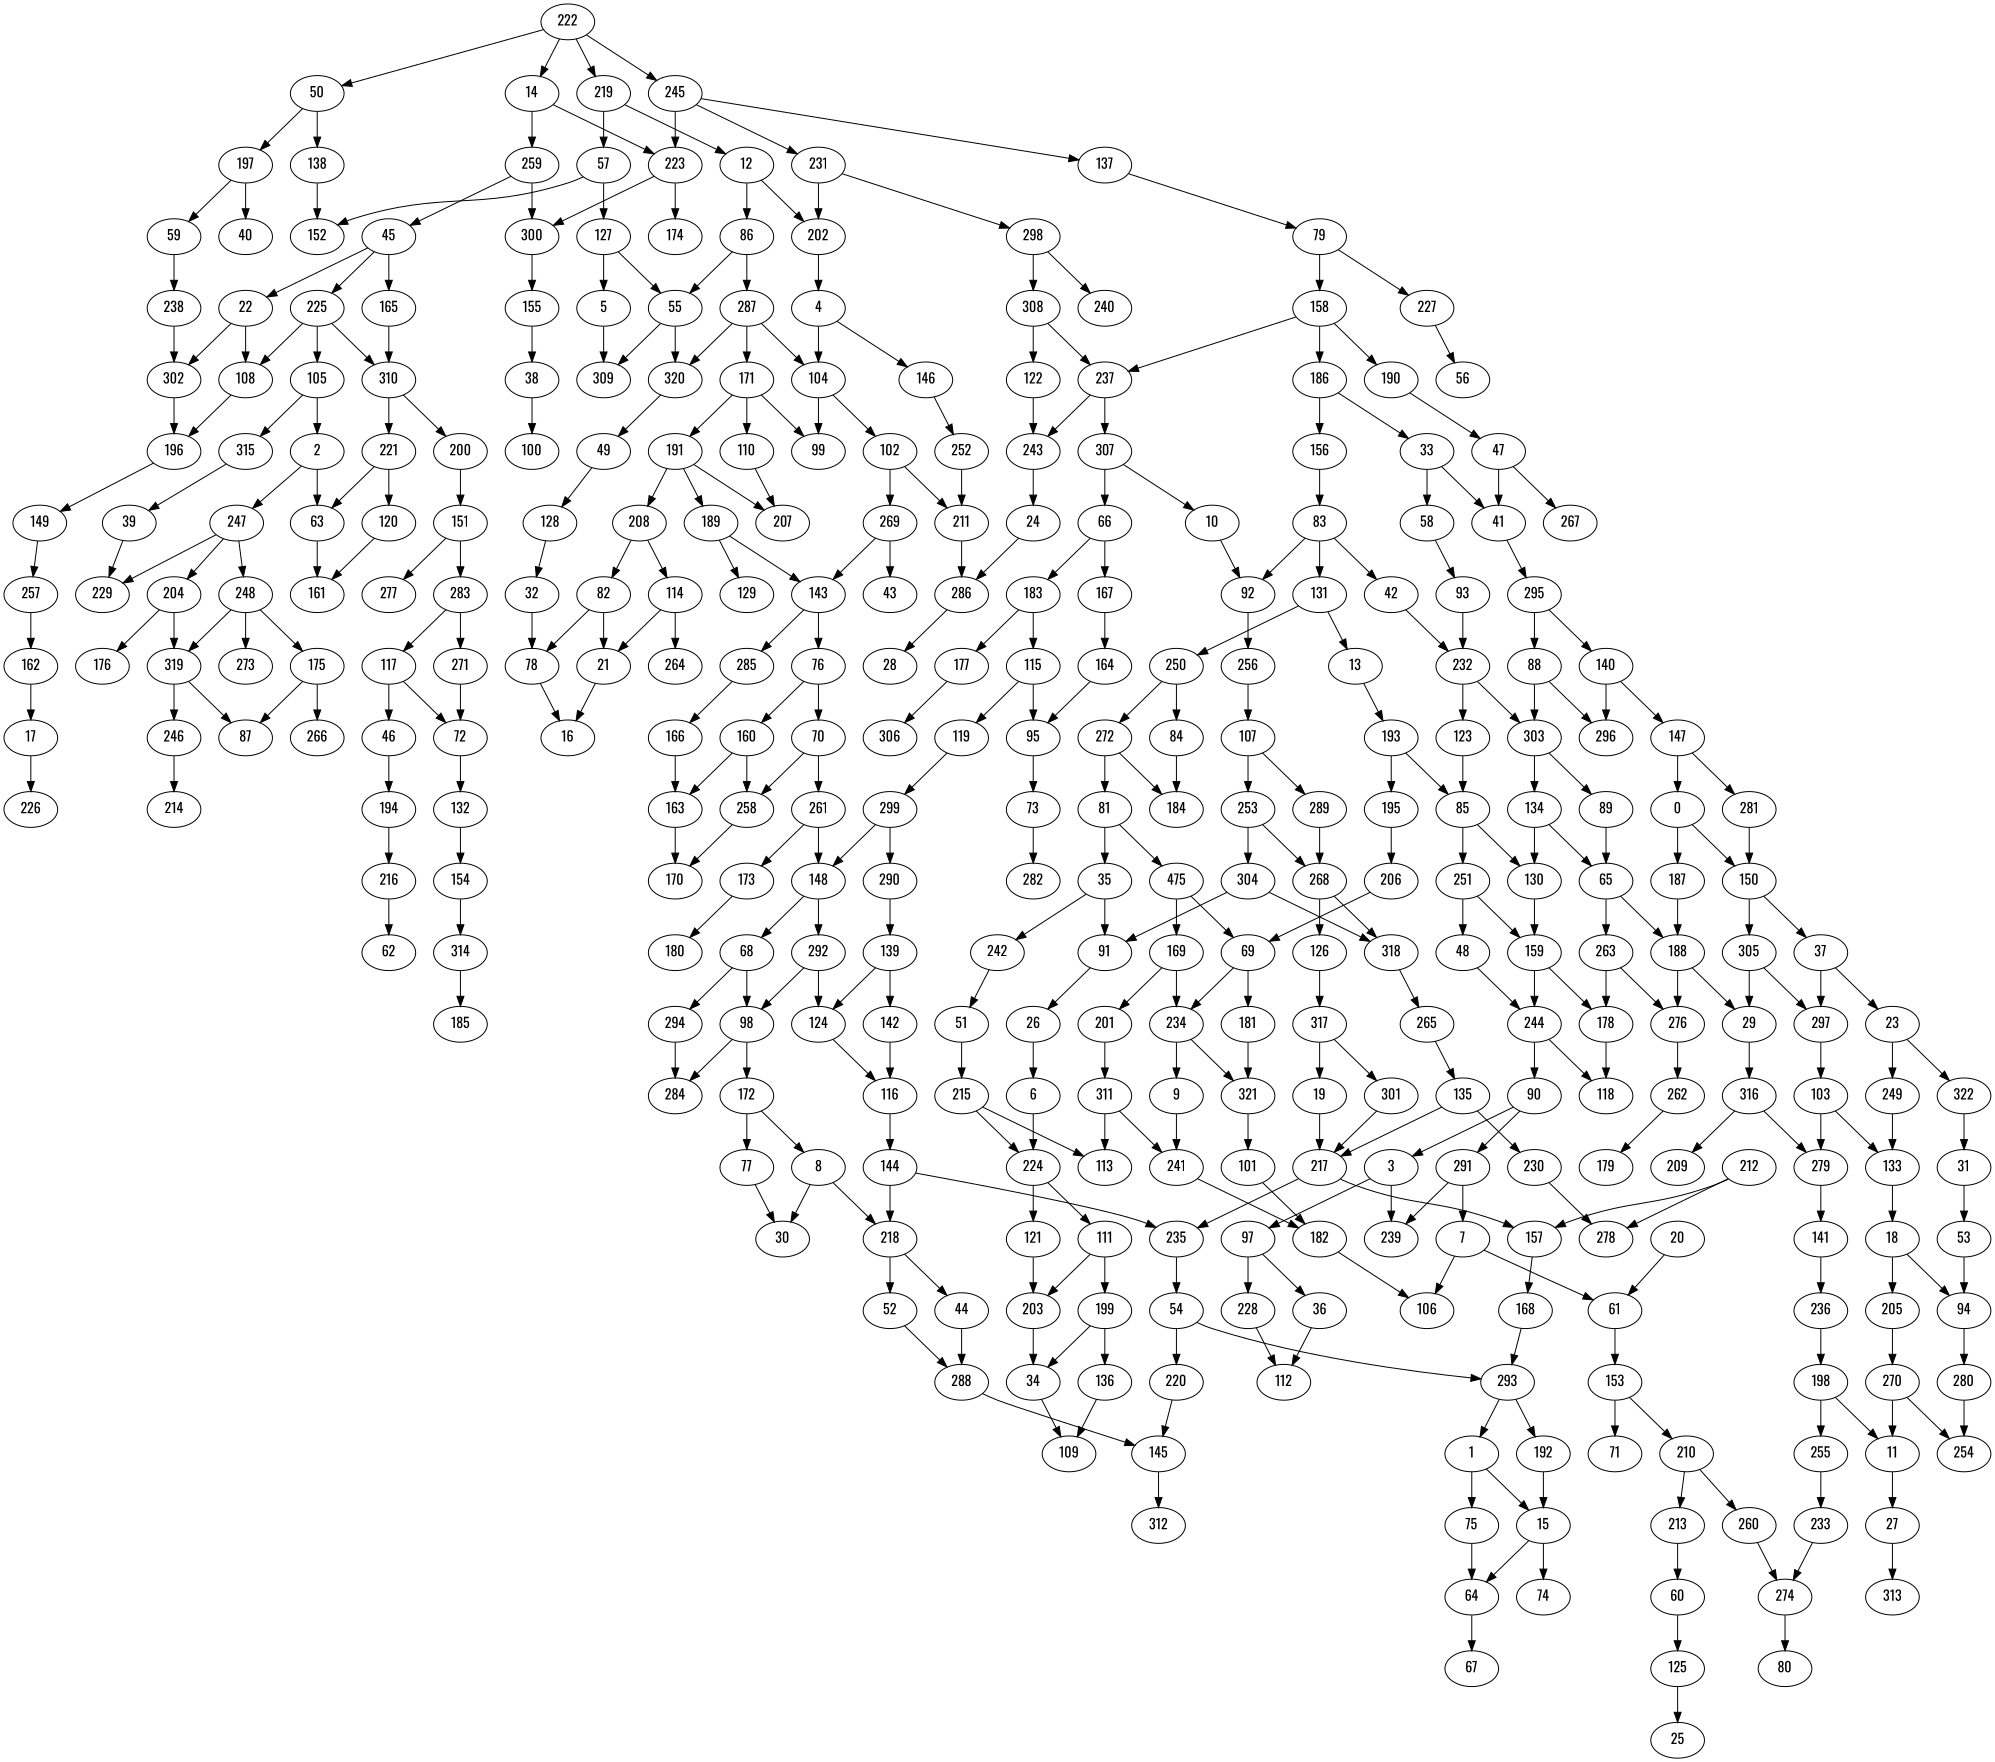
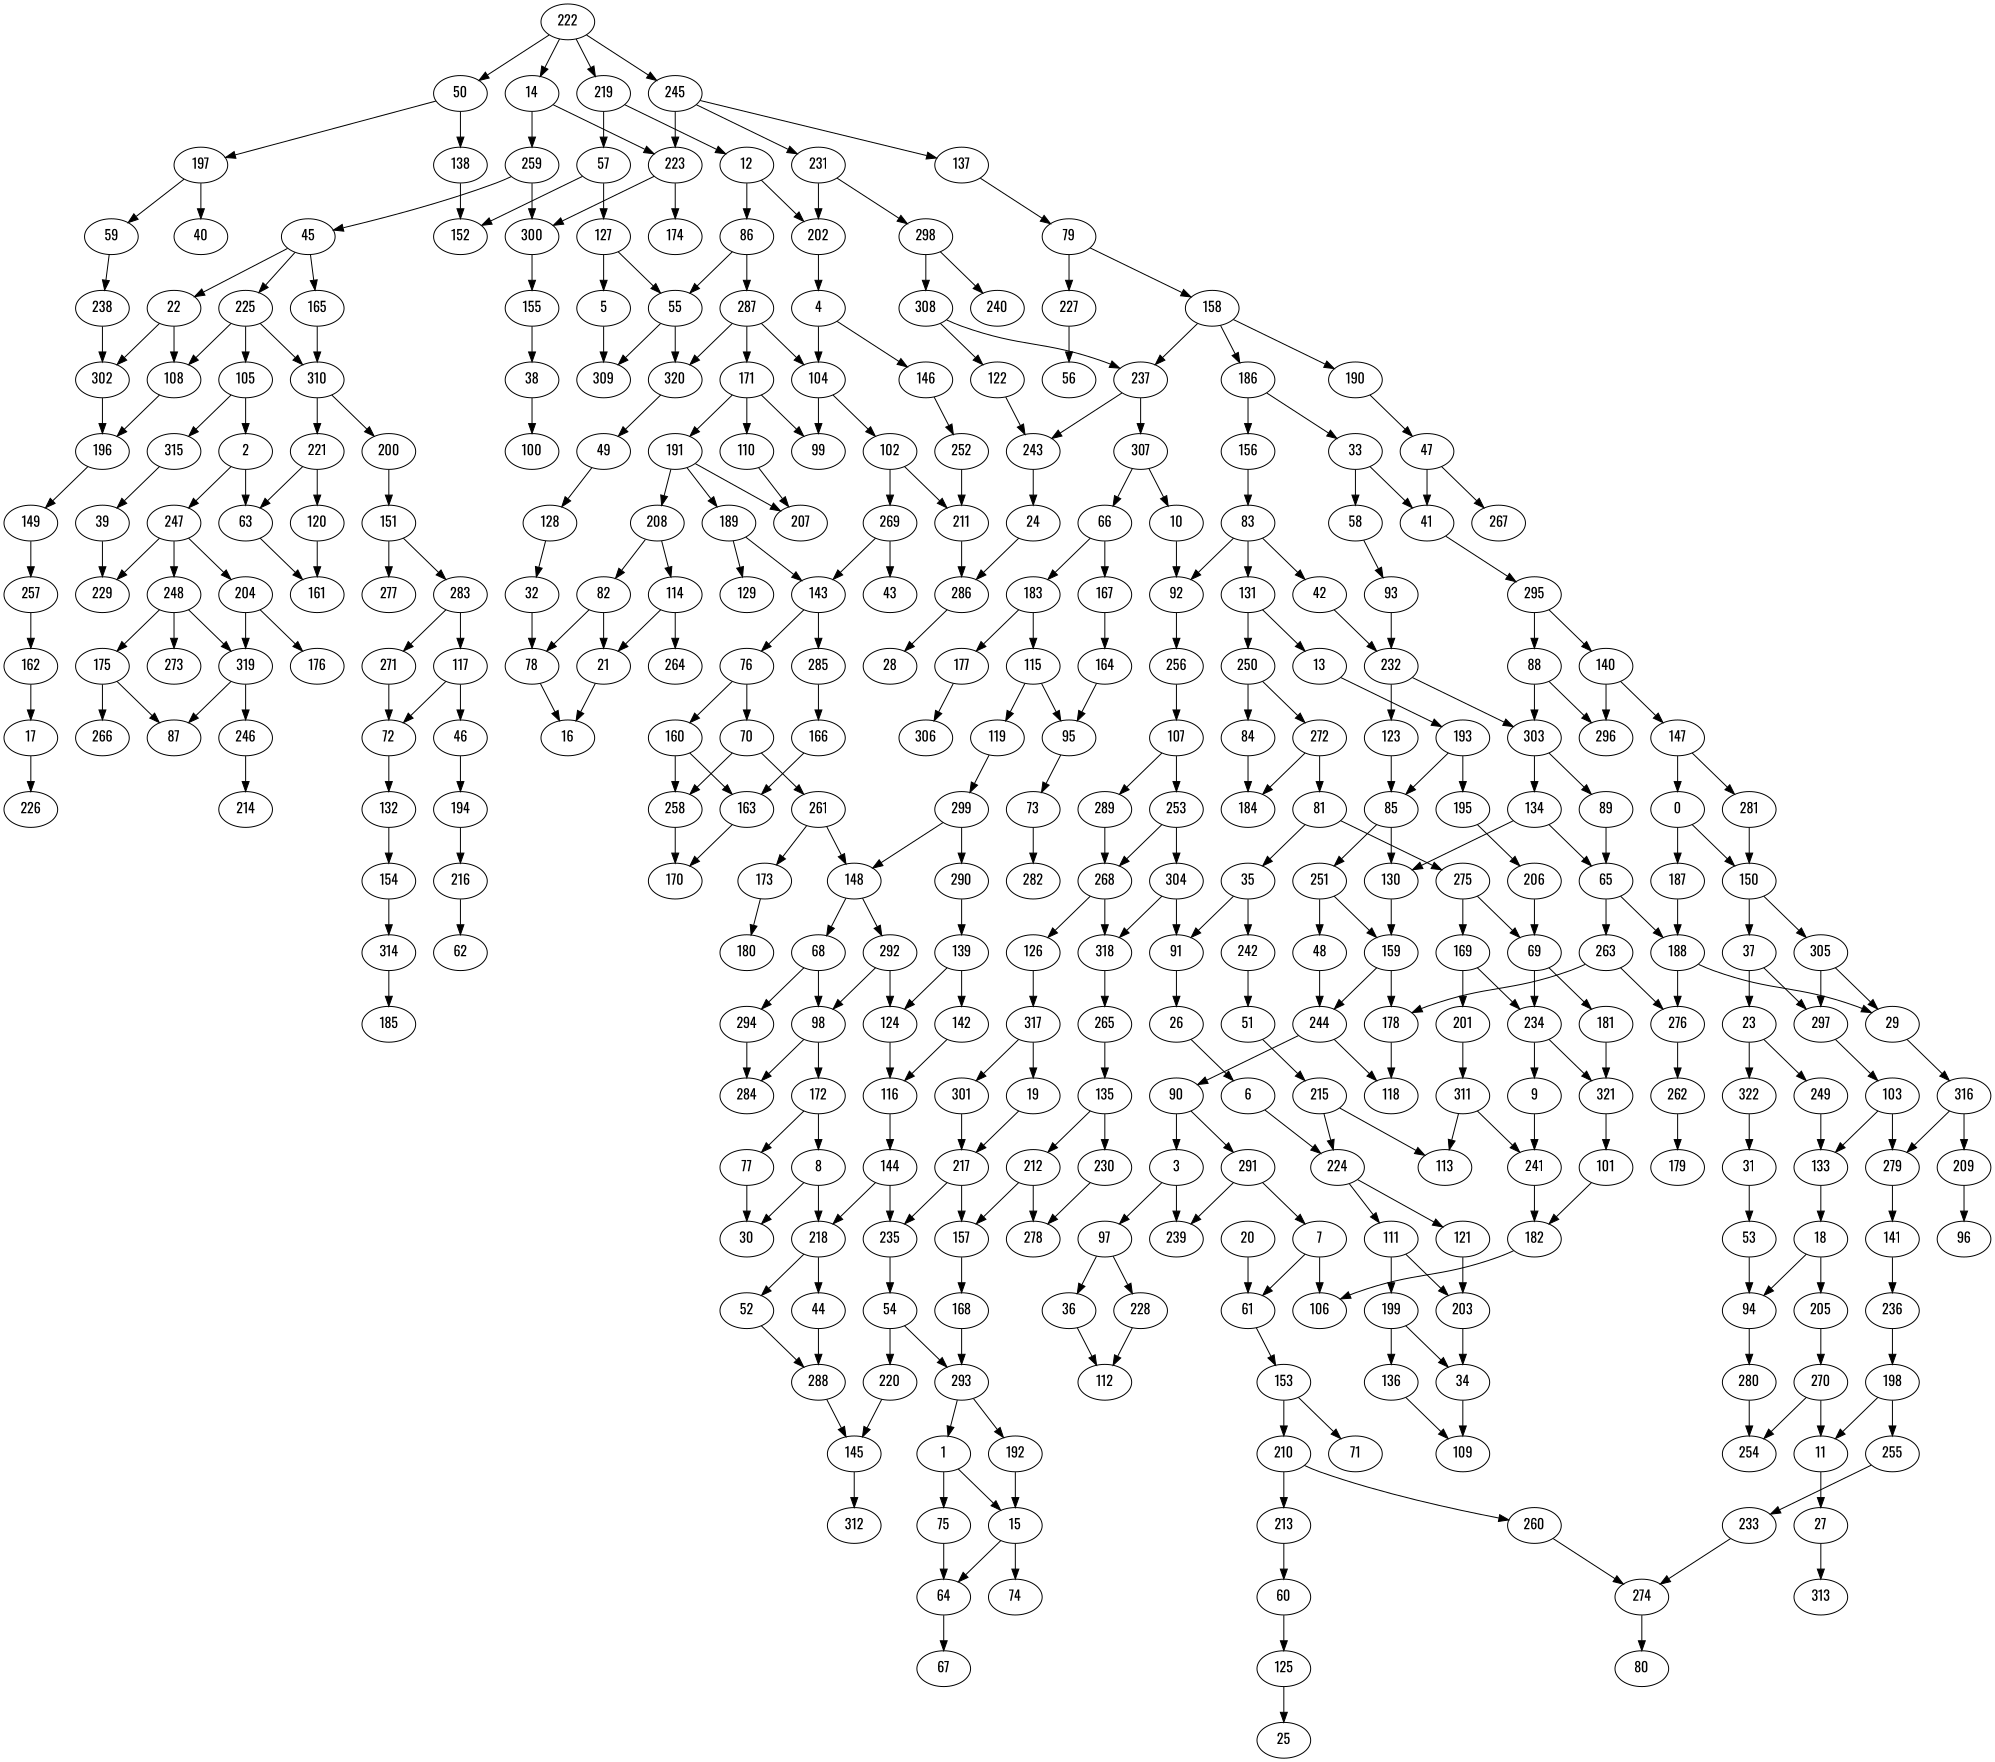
(1176, 881) -> (1463, 881)
(1396, 1129) -> (1073, 1128)
none -> (1964, 1239)
